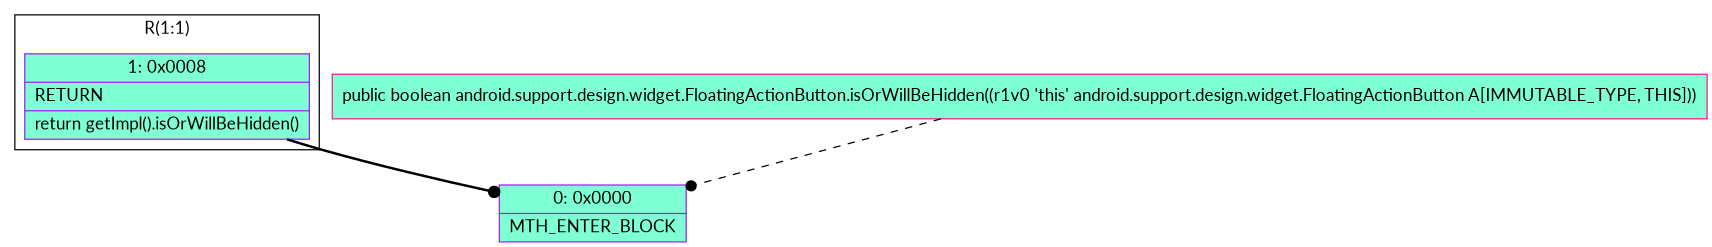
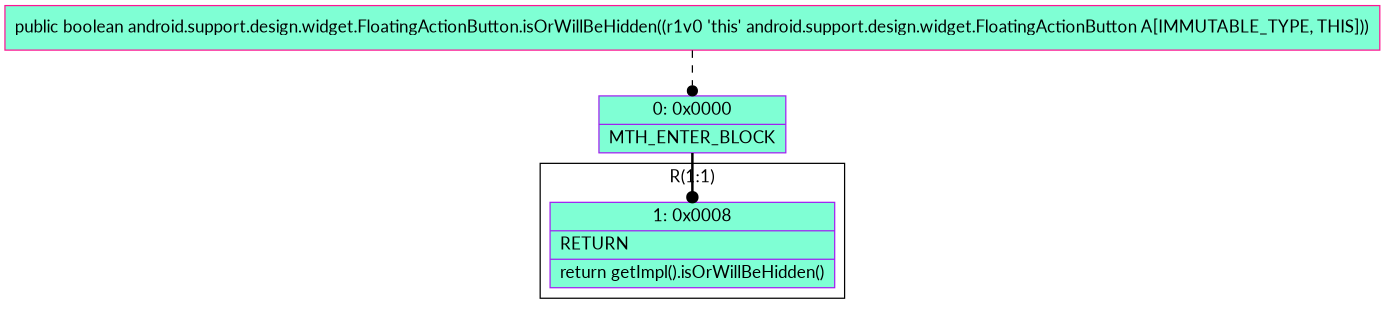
(388, 167) -> (692, 173)
